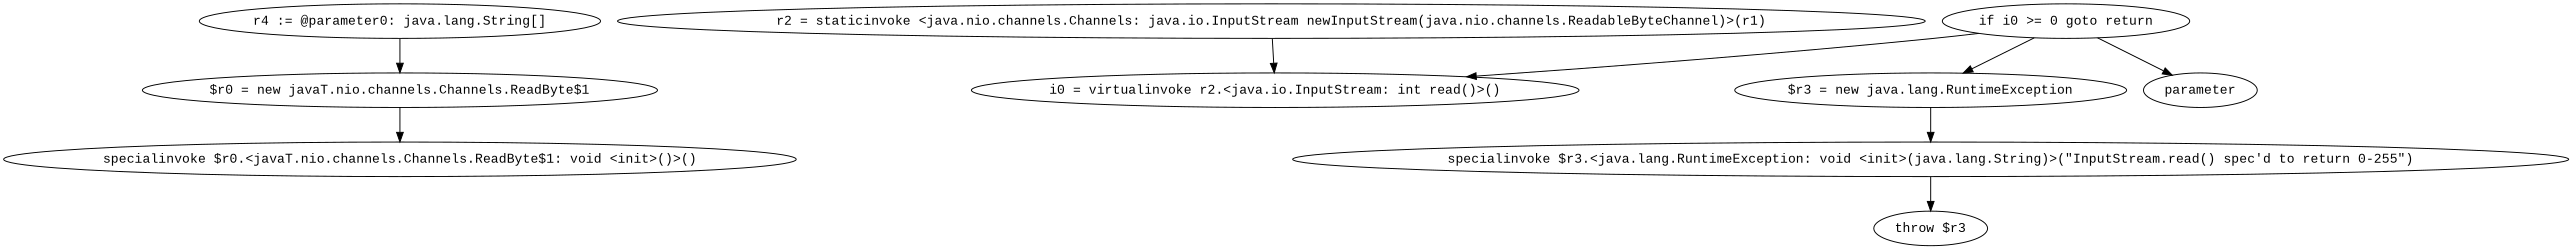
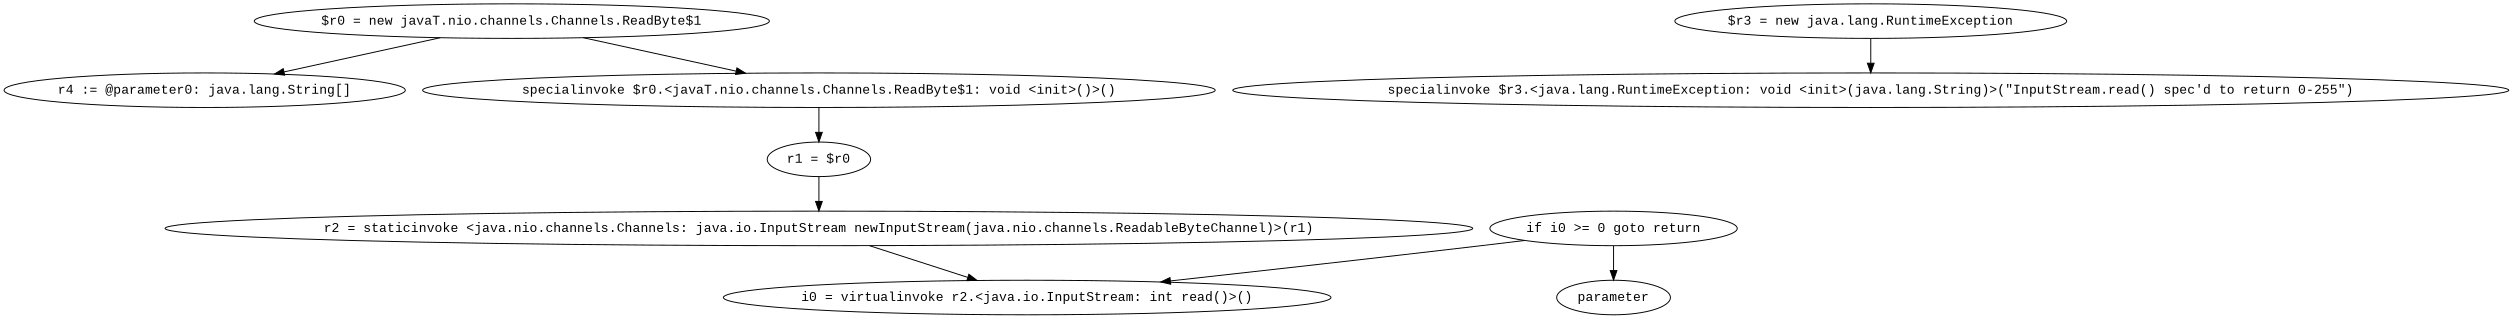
(400, 51) -> (362, 55)
(2003, 53) -> none
none -> (819, 159)
(1931, 228) -> none
